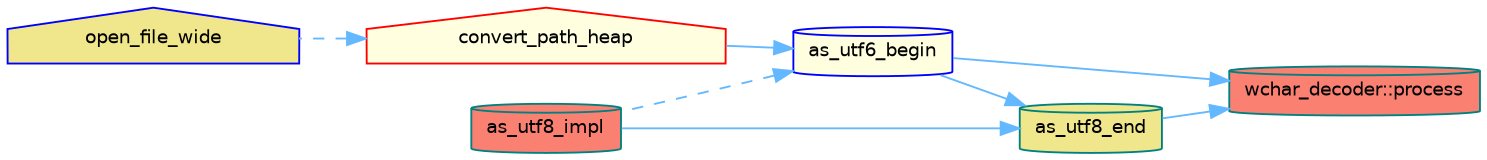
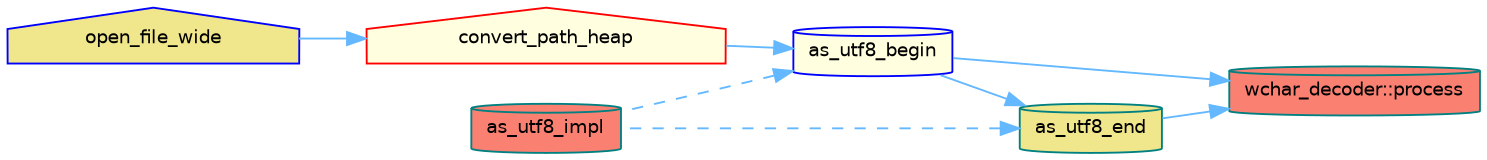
(323, 39) -> (323, 39)
(873, 52) -> (873, 52)
(811, 128) -> (811, 128)
